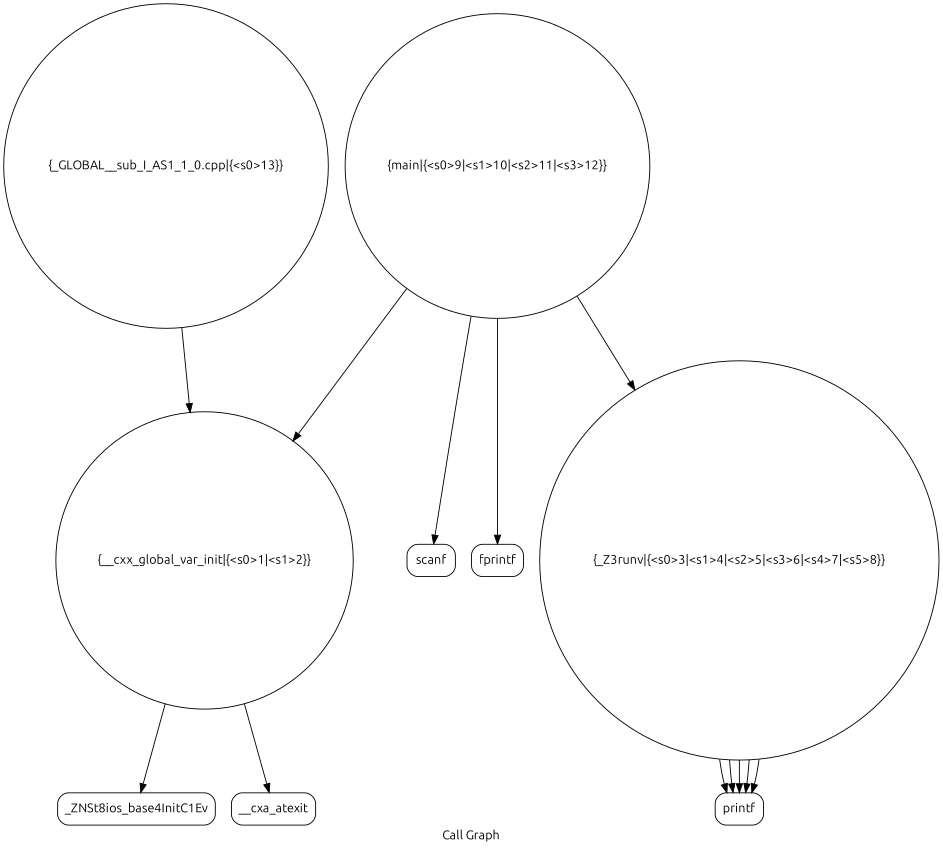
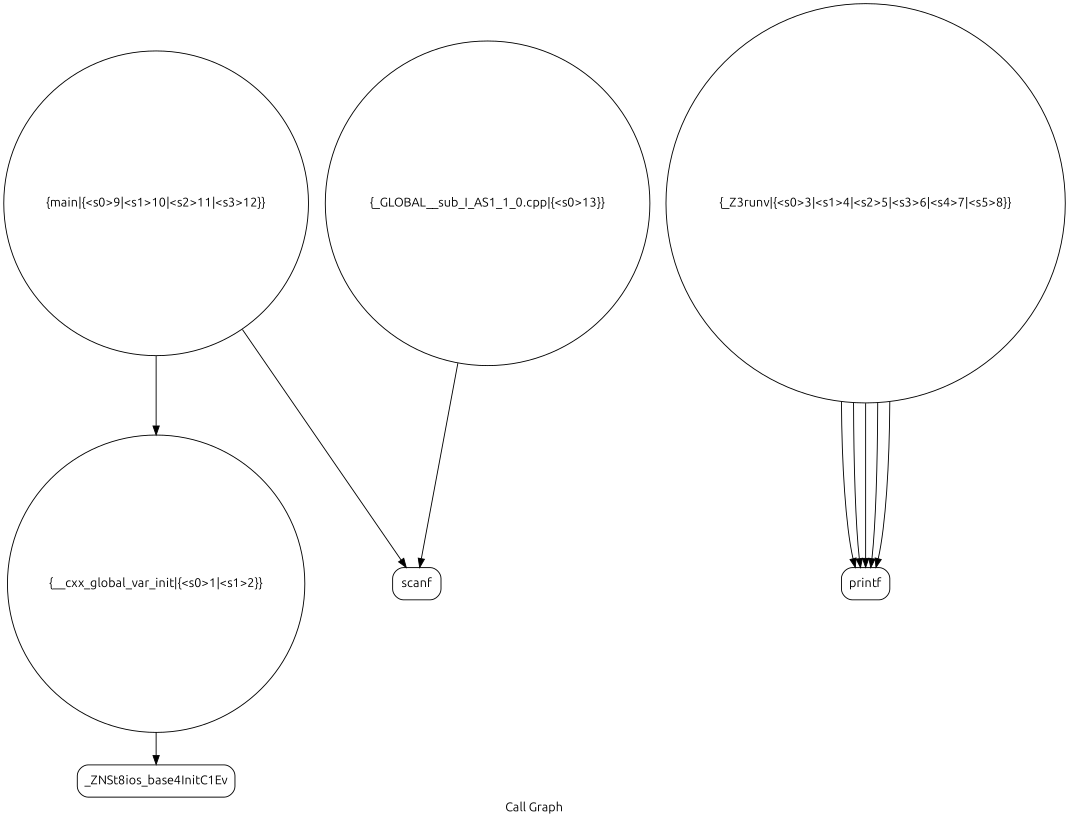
(604, 339) -> none
(186, 366) -> (440, 461)
(497, 560) -> none
(274, 809) -> none
